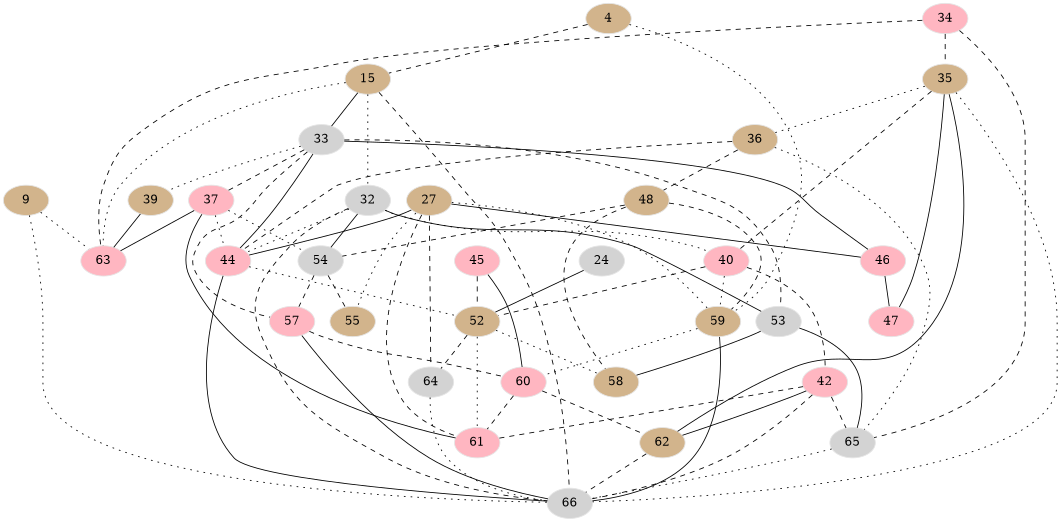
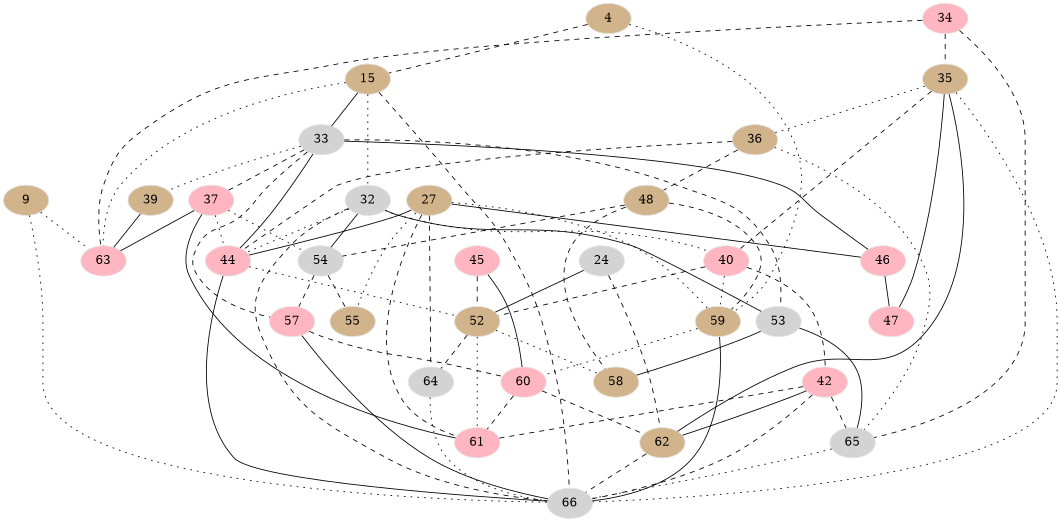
none -> (642, 353)
